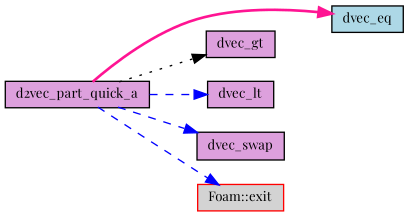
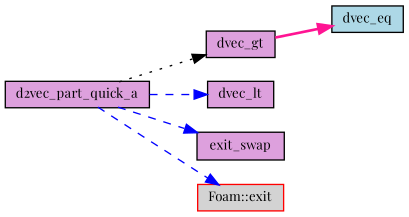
(197, 19) -> (297, 33)
(241, 146) -> (241, 146)
